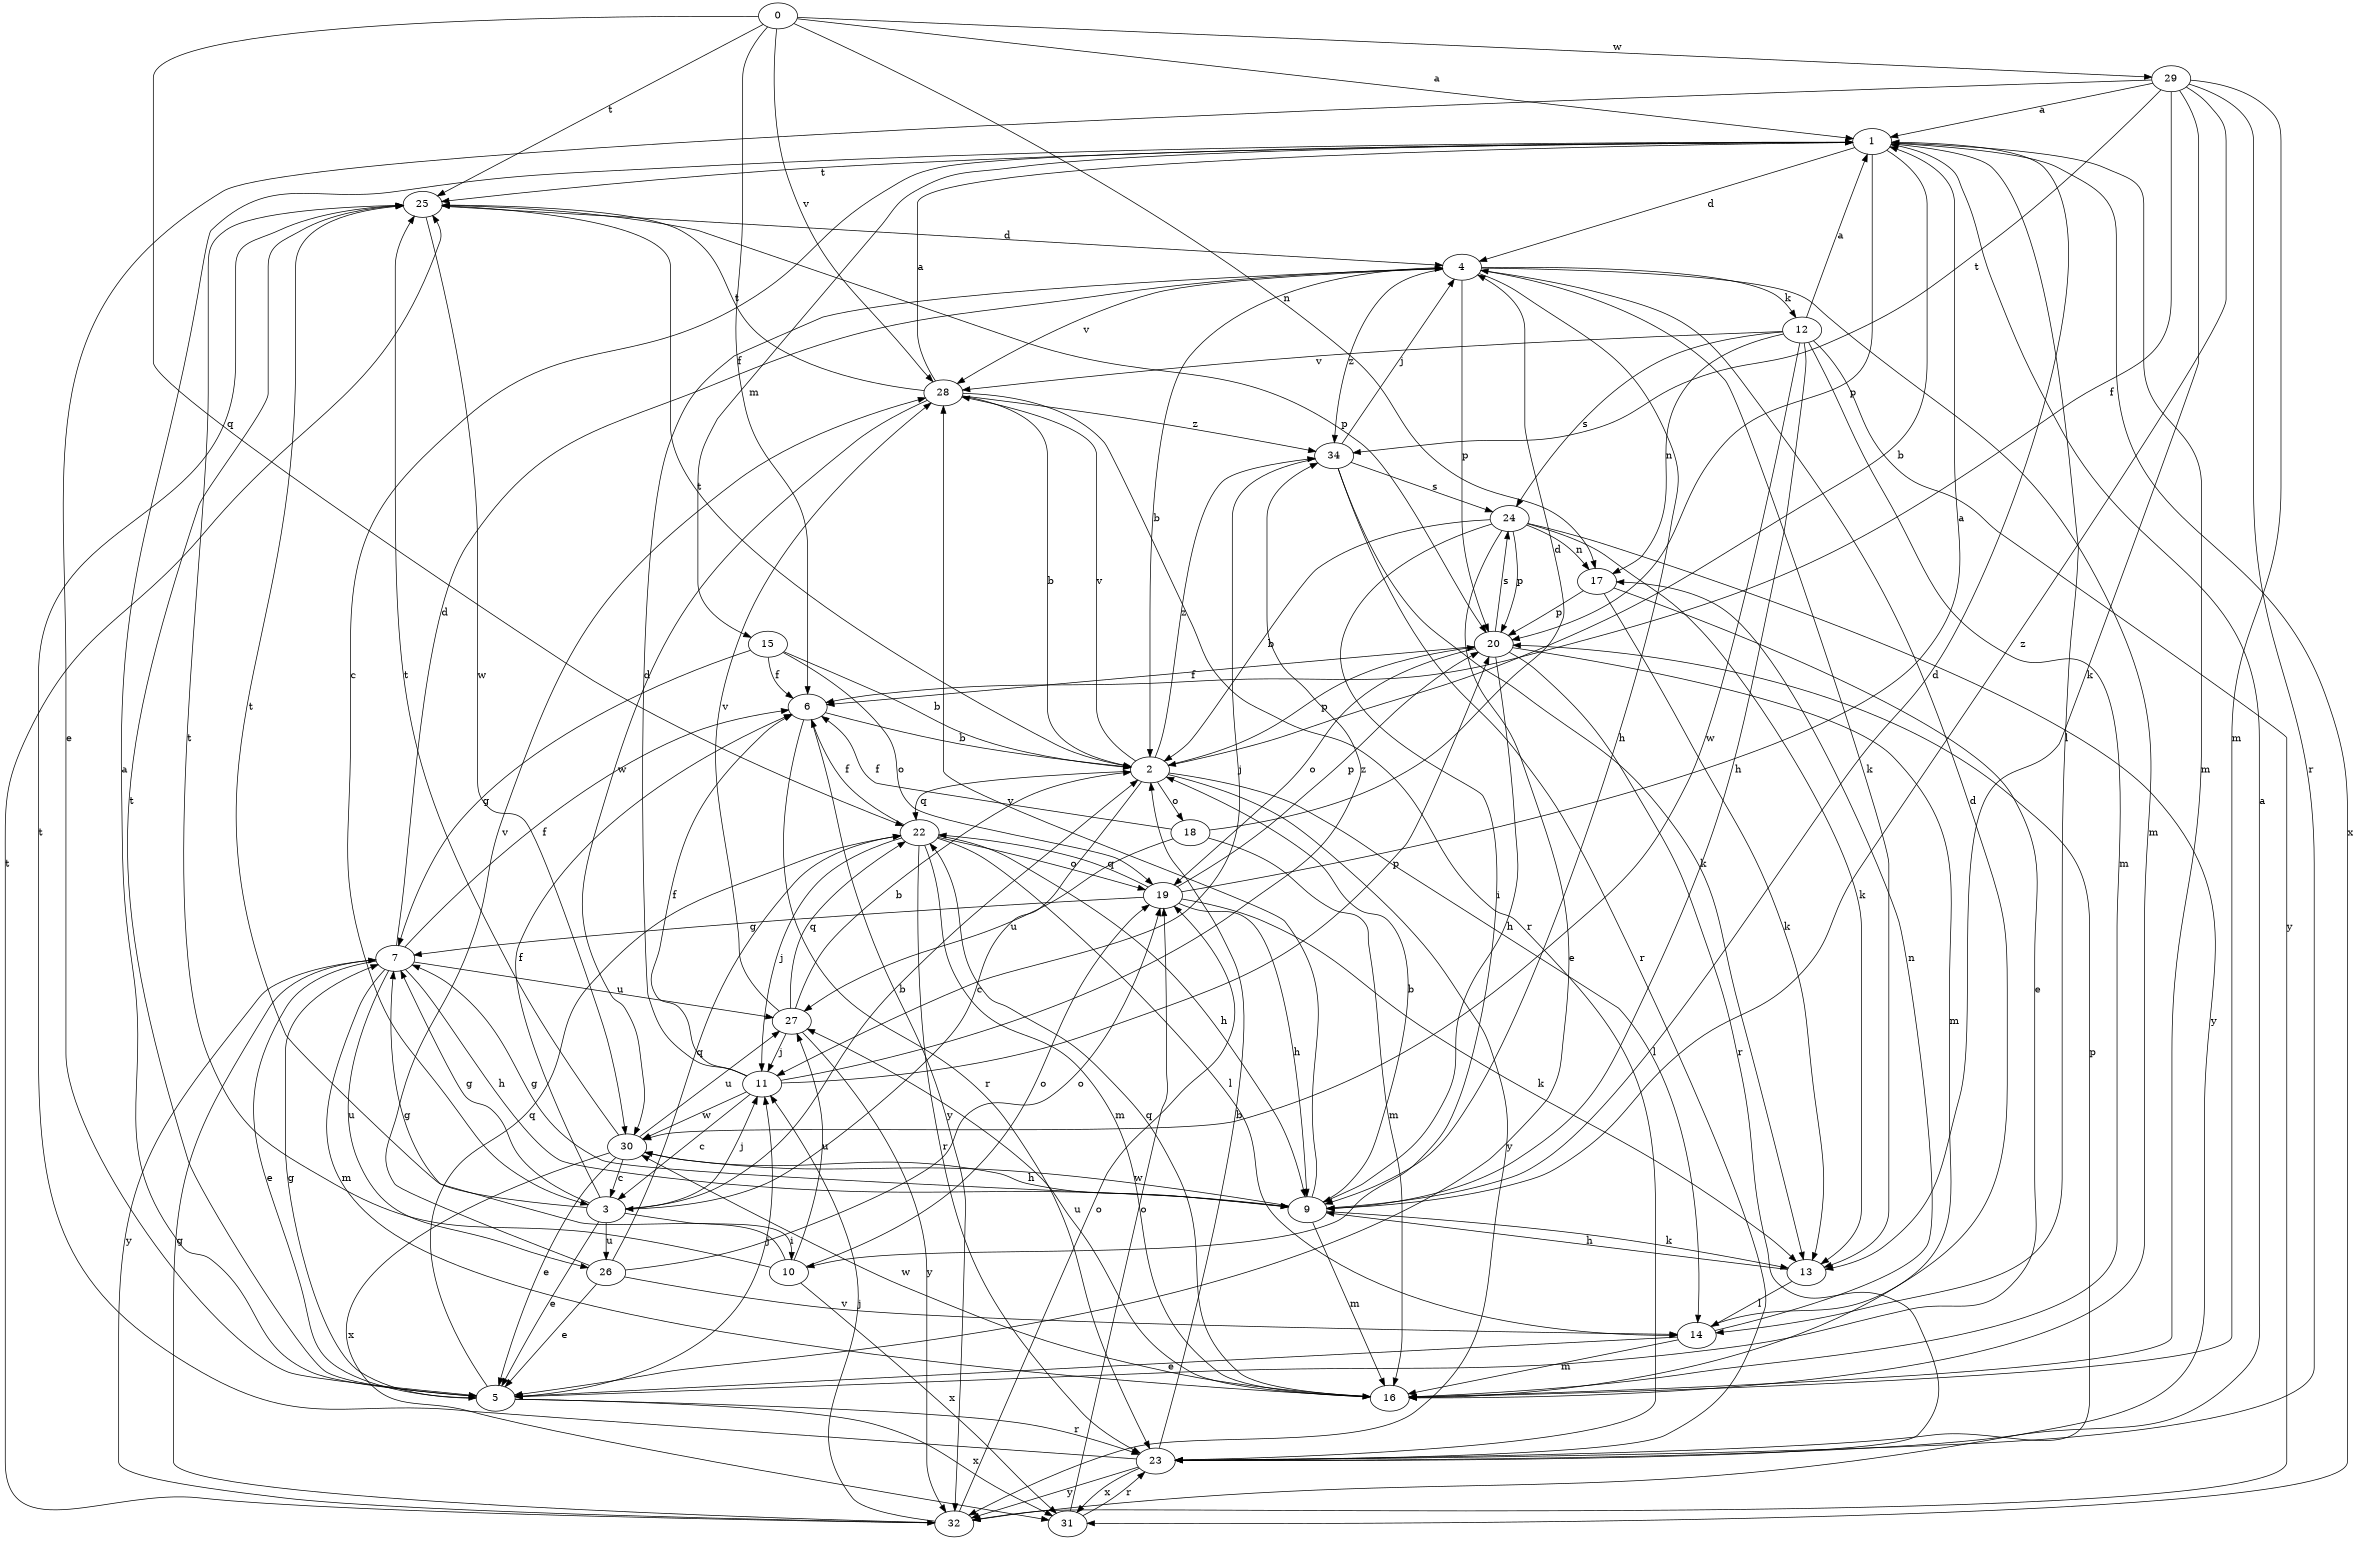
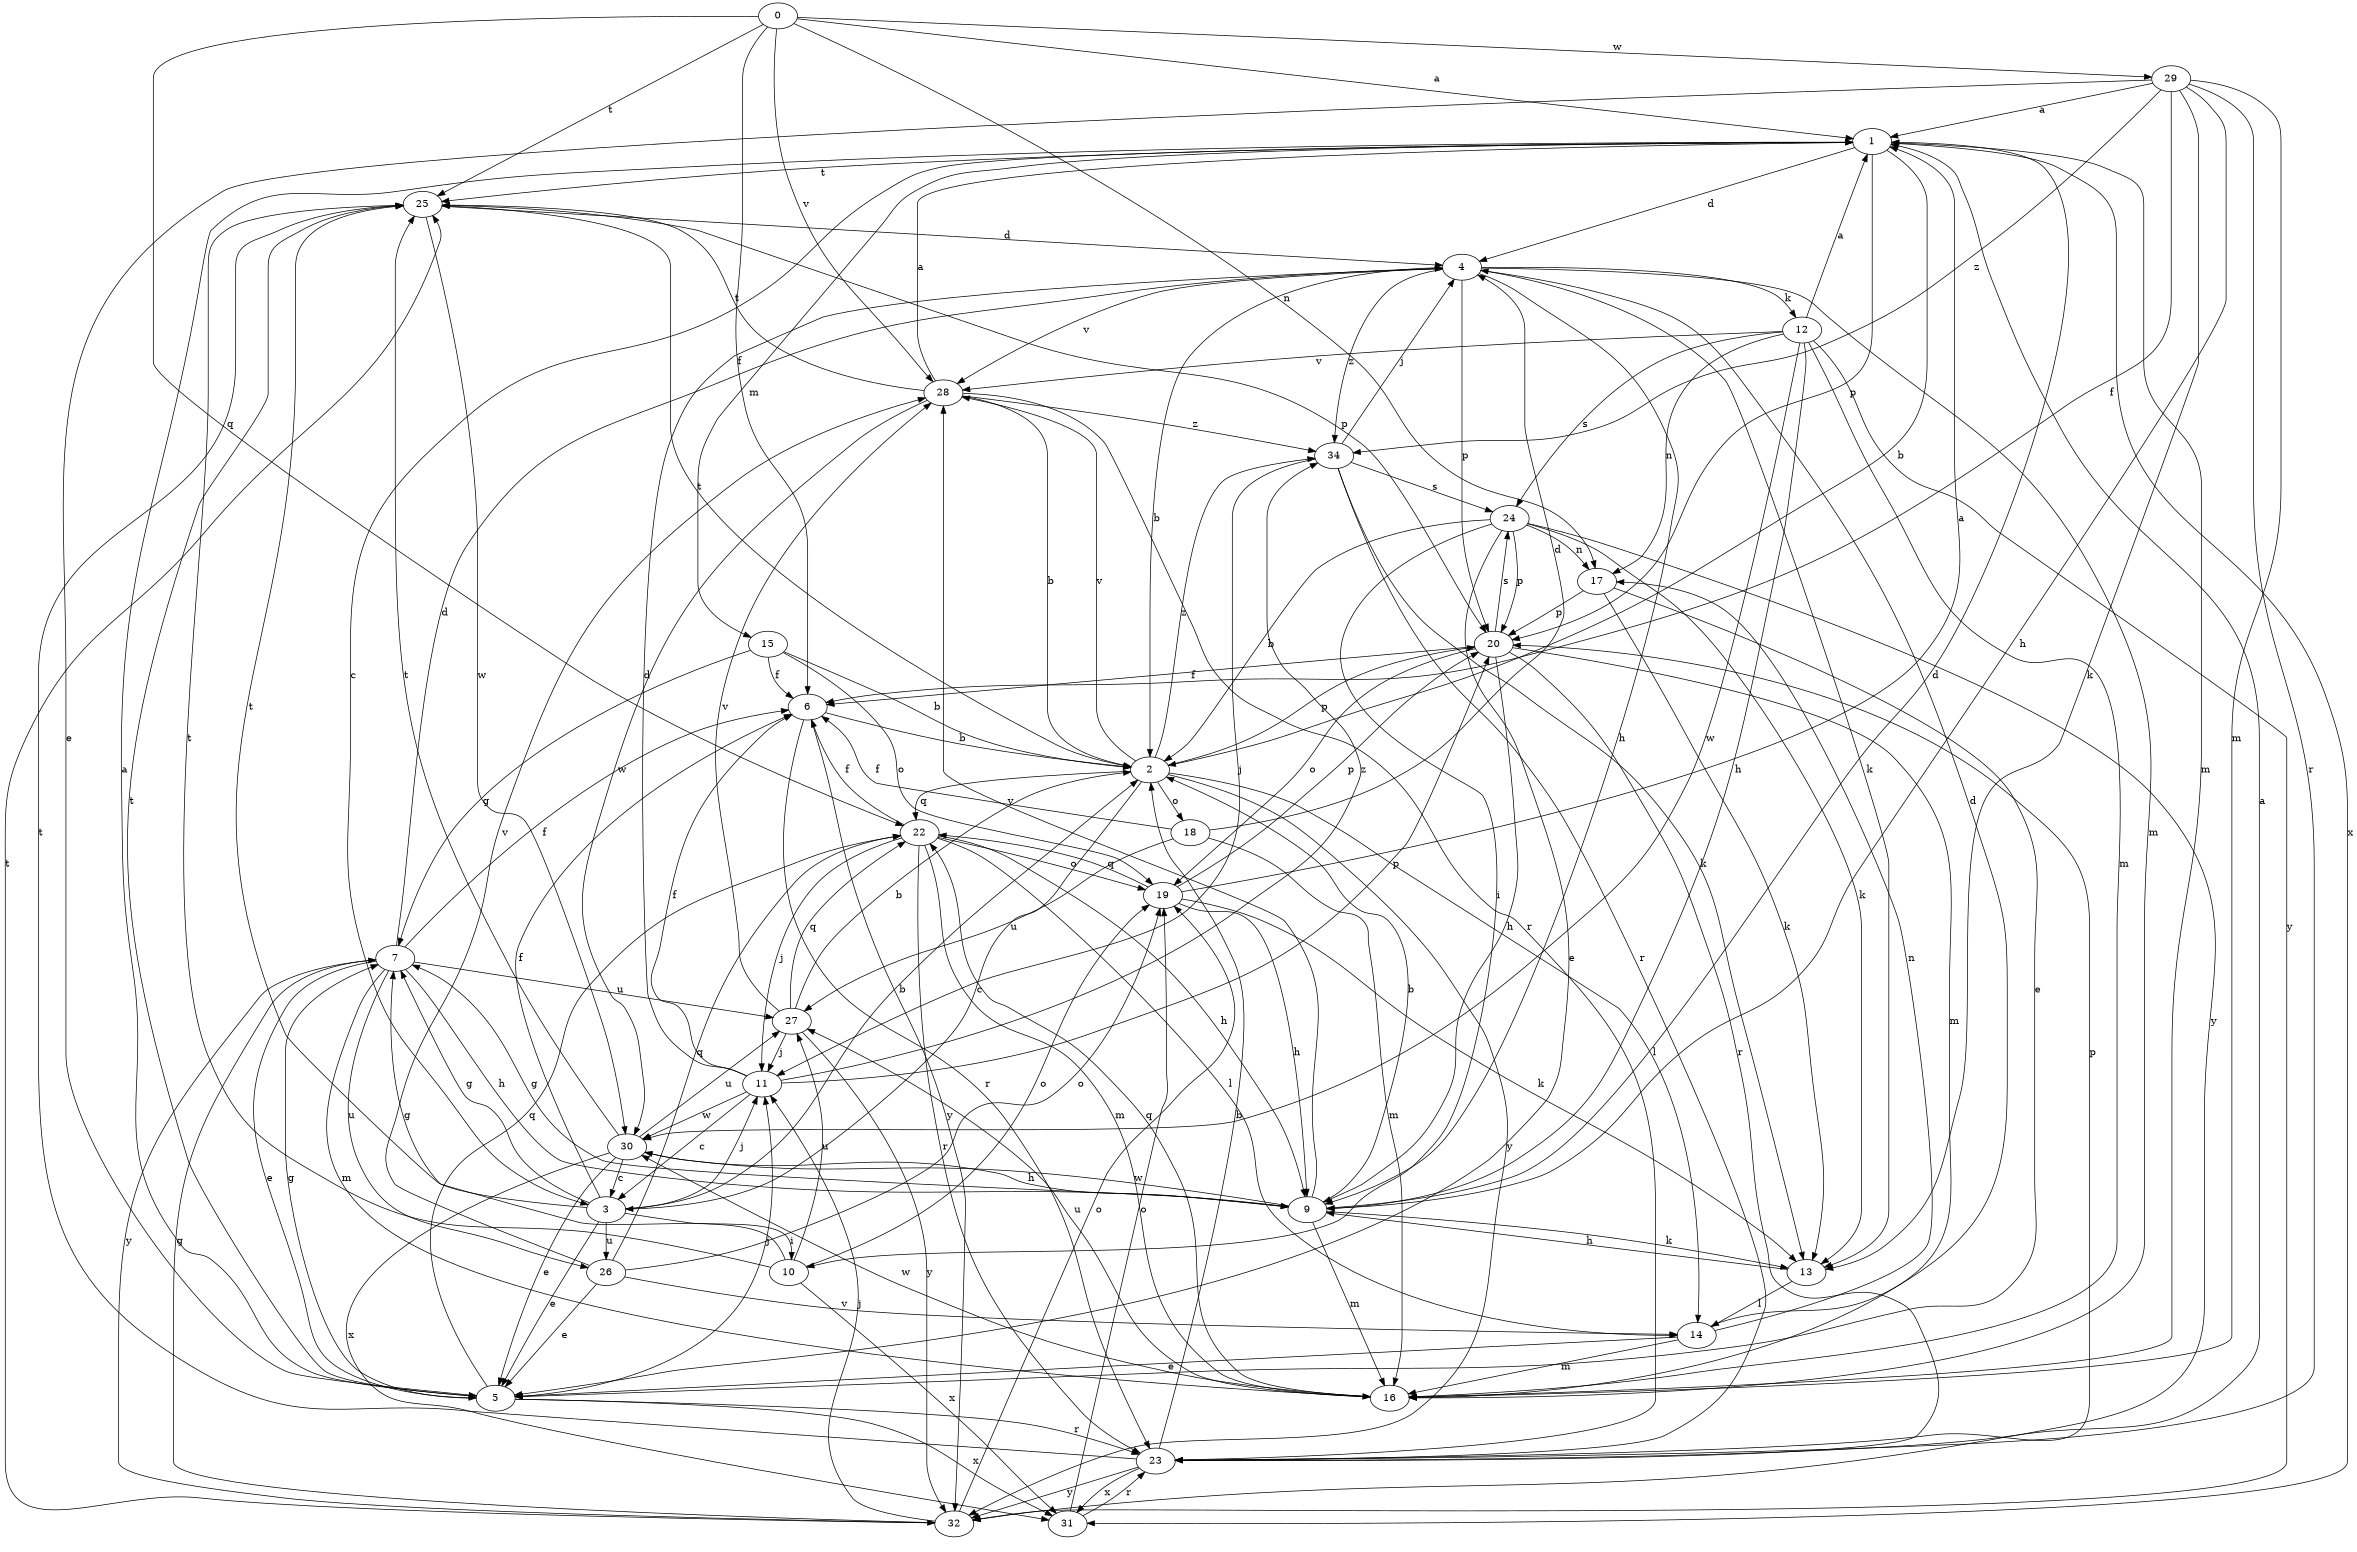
(1977, 267) -> (1977, 267)
(2023, 644) -> (2023, 644)
(2063, 816) -> none
(782, 920) -> none
